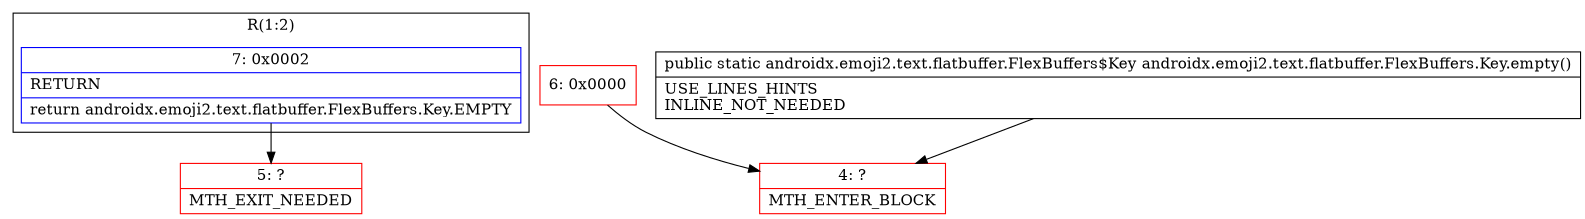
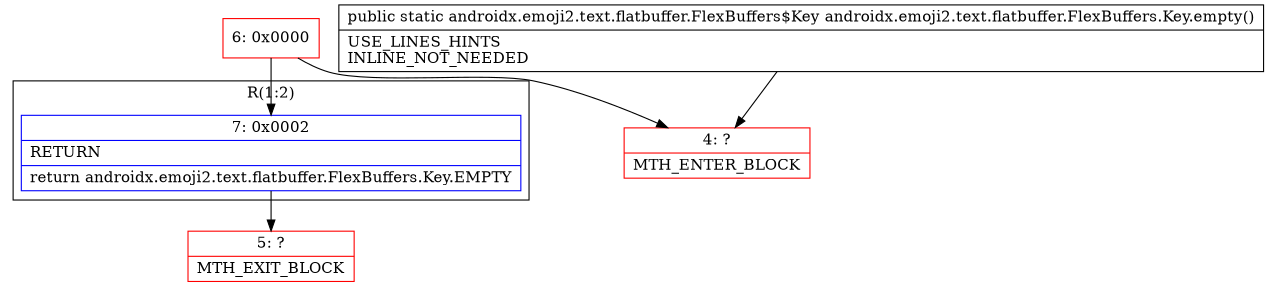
none -> (271, 74)
(271, 201) -> (271, 268)
